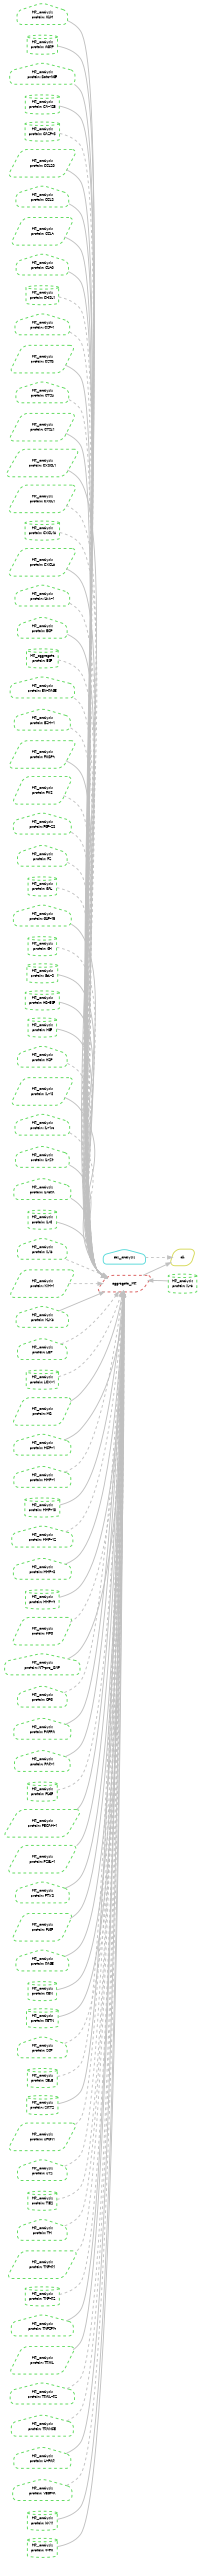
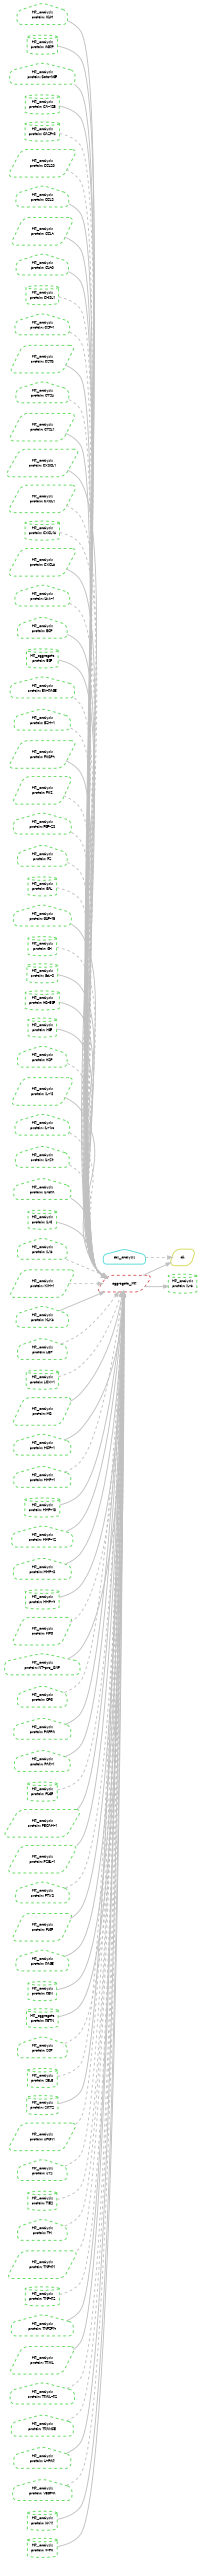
(89, 720) -> (89, 720)
(90, 962) -> (90, 962)
(90, 1218) -> (90, 1218)
(161, 1281) -> (154, 1287)
(110, 1420) -> (110, 1420)
(115, 1598) -> (115, 1598)
(42, 2018) -> (42, 2018)
